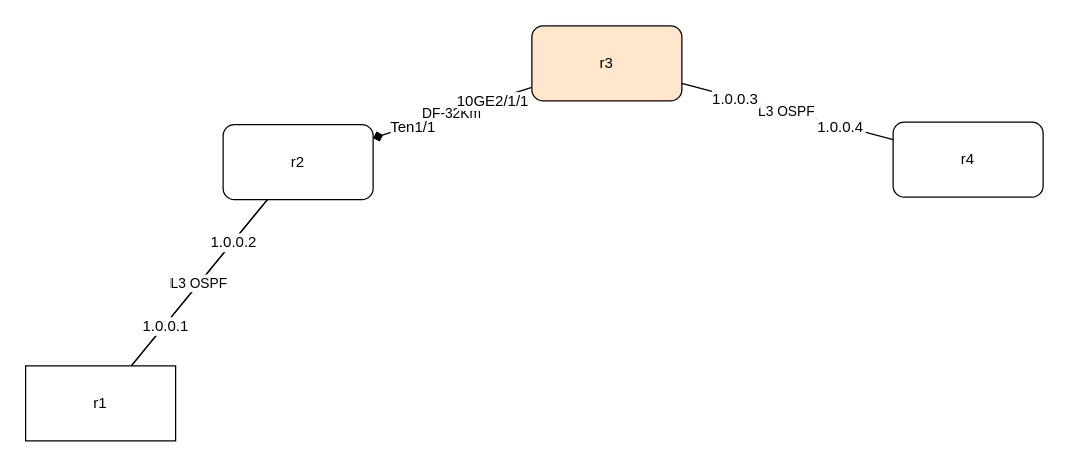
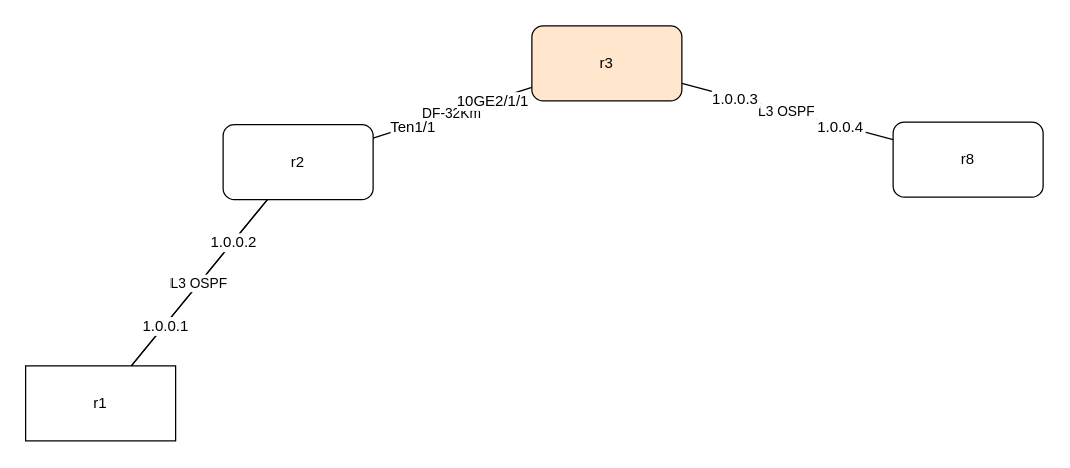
(383, 135) -> (378, 136)
(968, 159) -> (968, 159)
